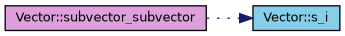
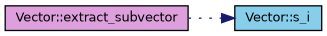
(106, 18) -> (97, 18)
